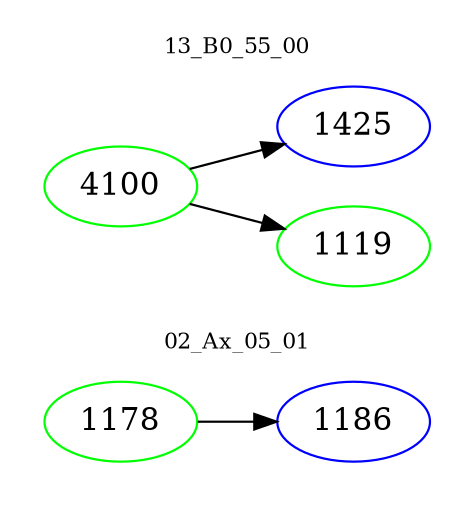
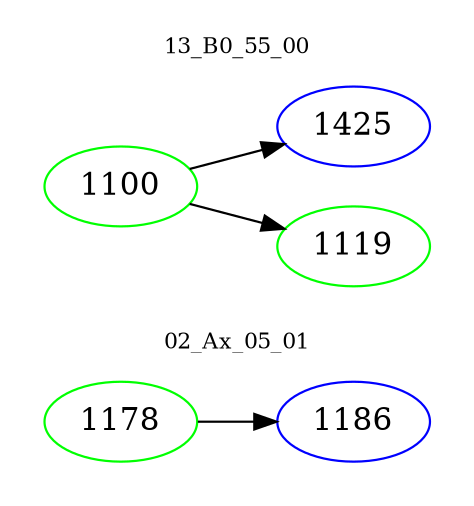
(121, 186) -> (121, 186)
